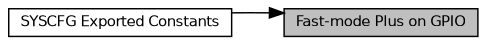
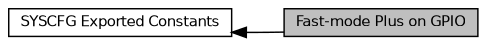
(250, 13) -> (265, 32)
